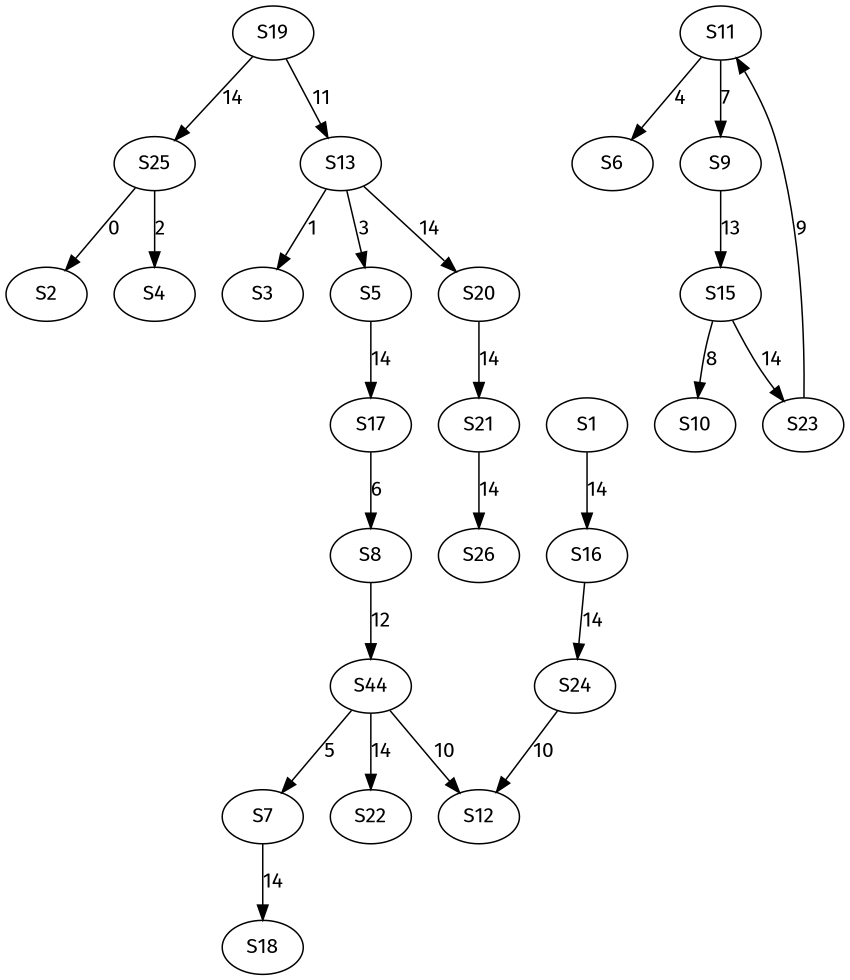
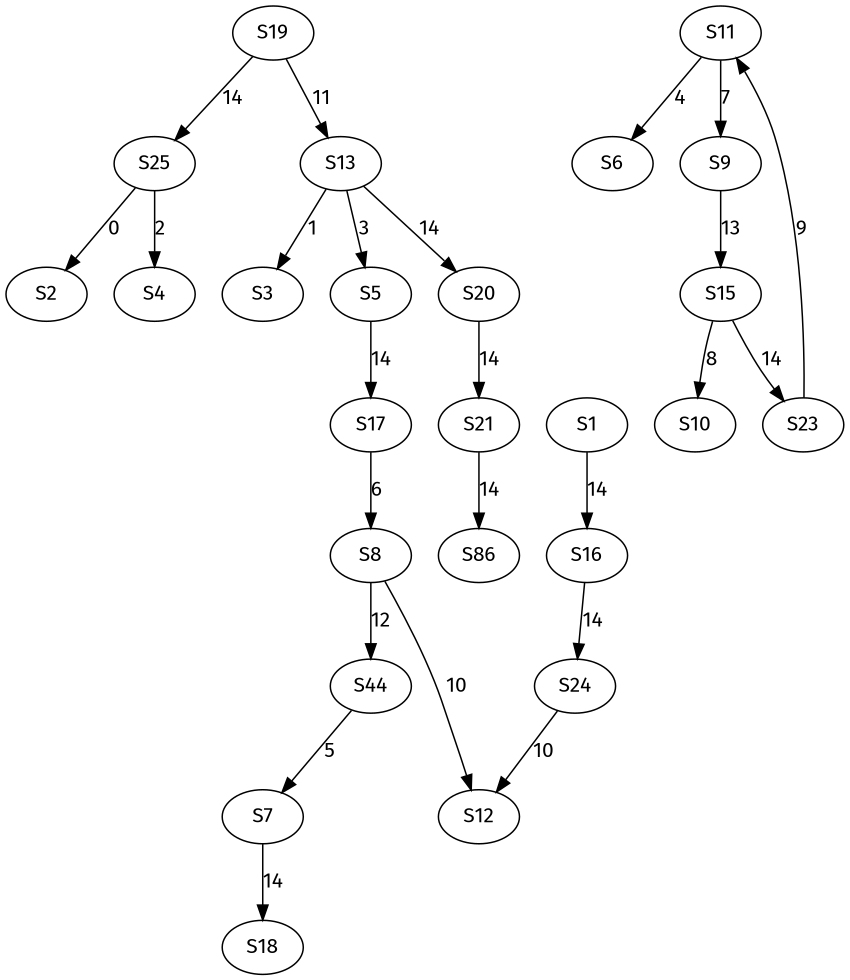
(479, 556) -> (479, 556)
(420, 746) -> (432, 676)
(371, 817) -> none
